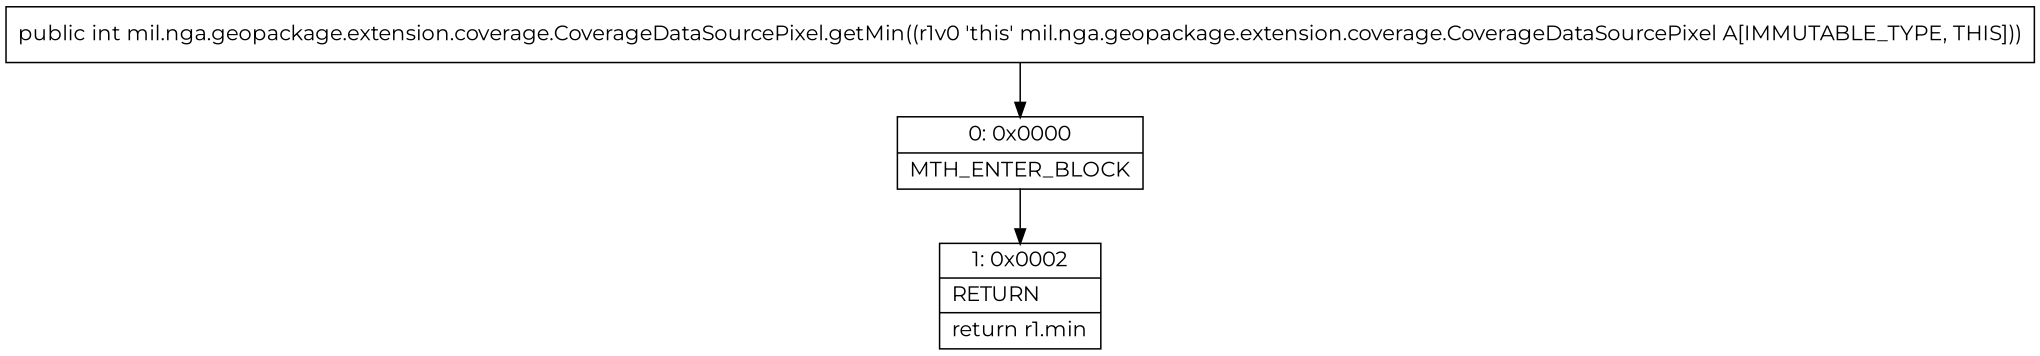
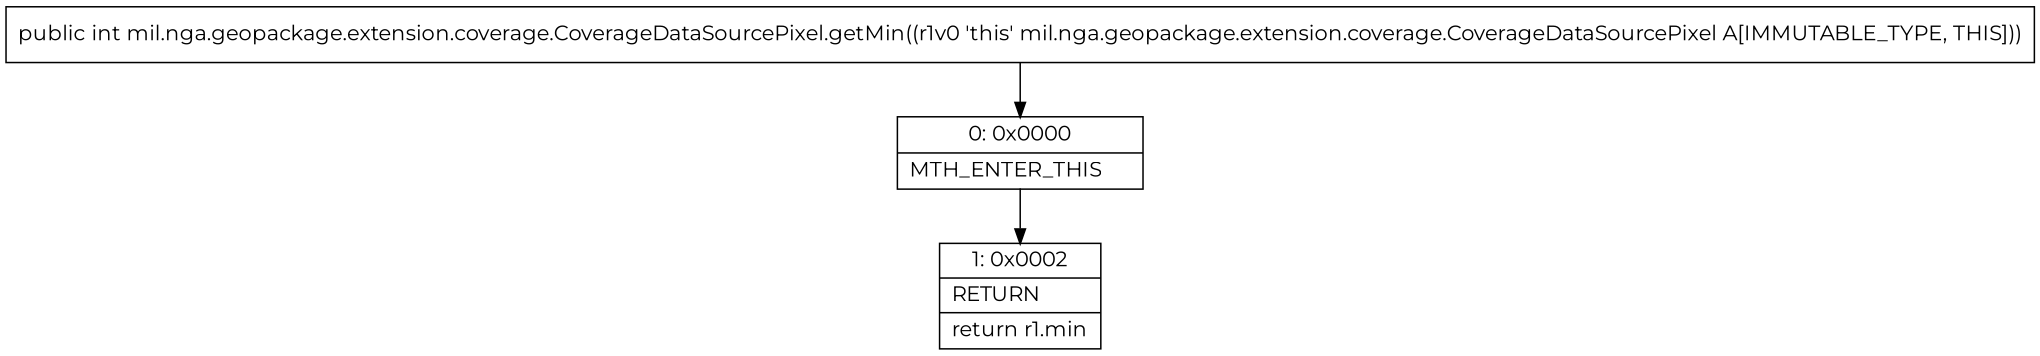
(1020, 170) -> (1006, 170)
